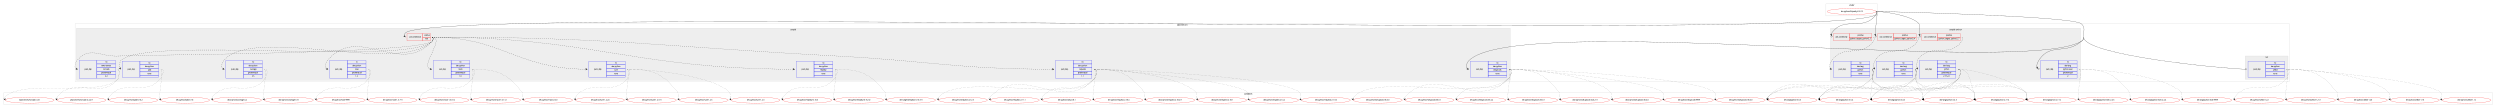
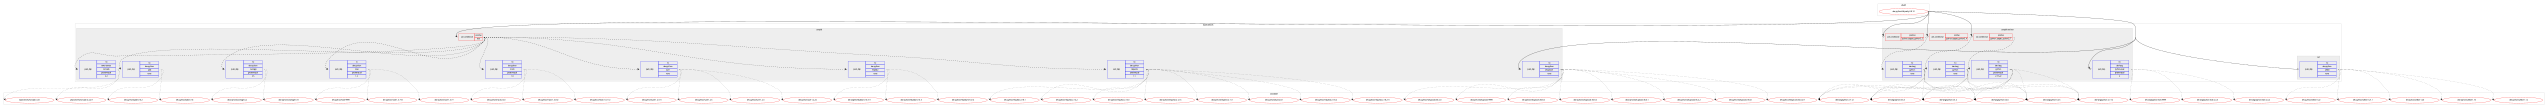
none -> (393, 100)
